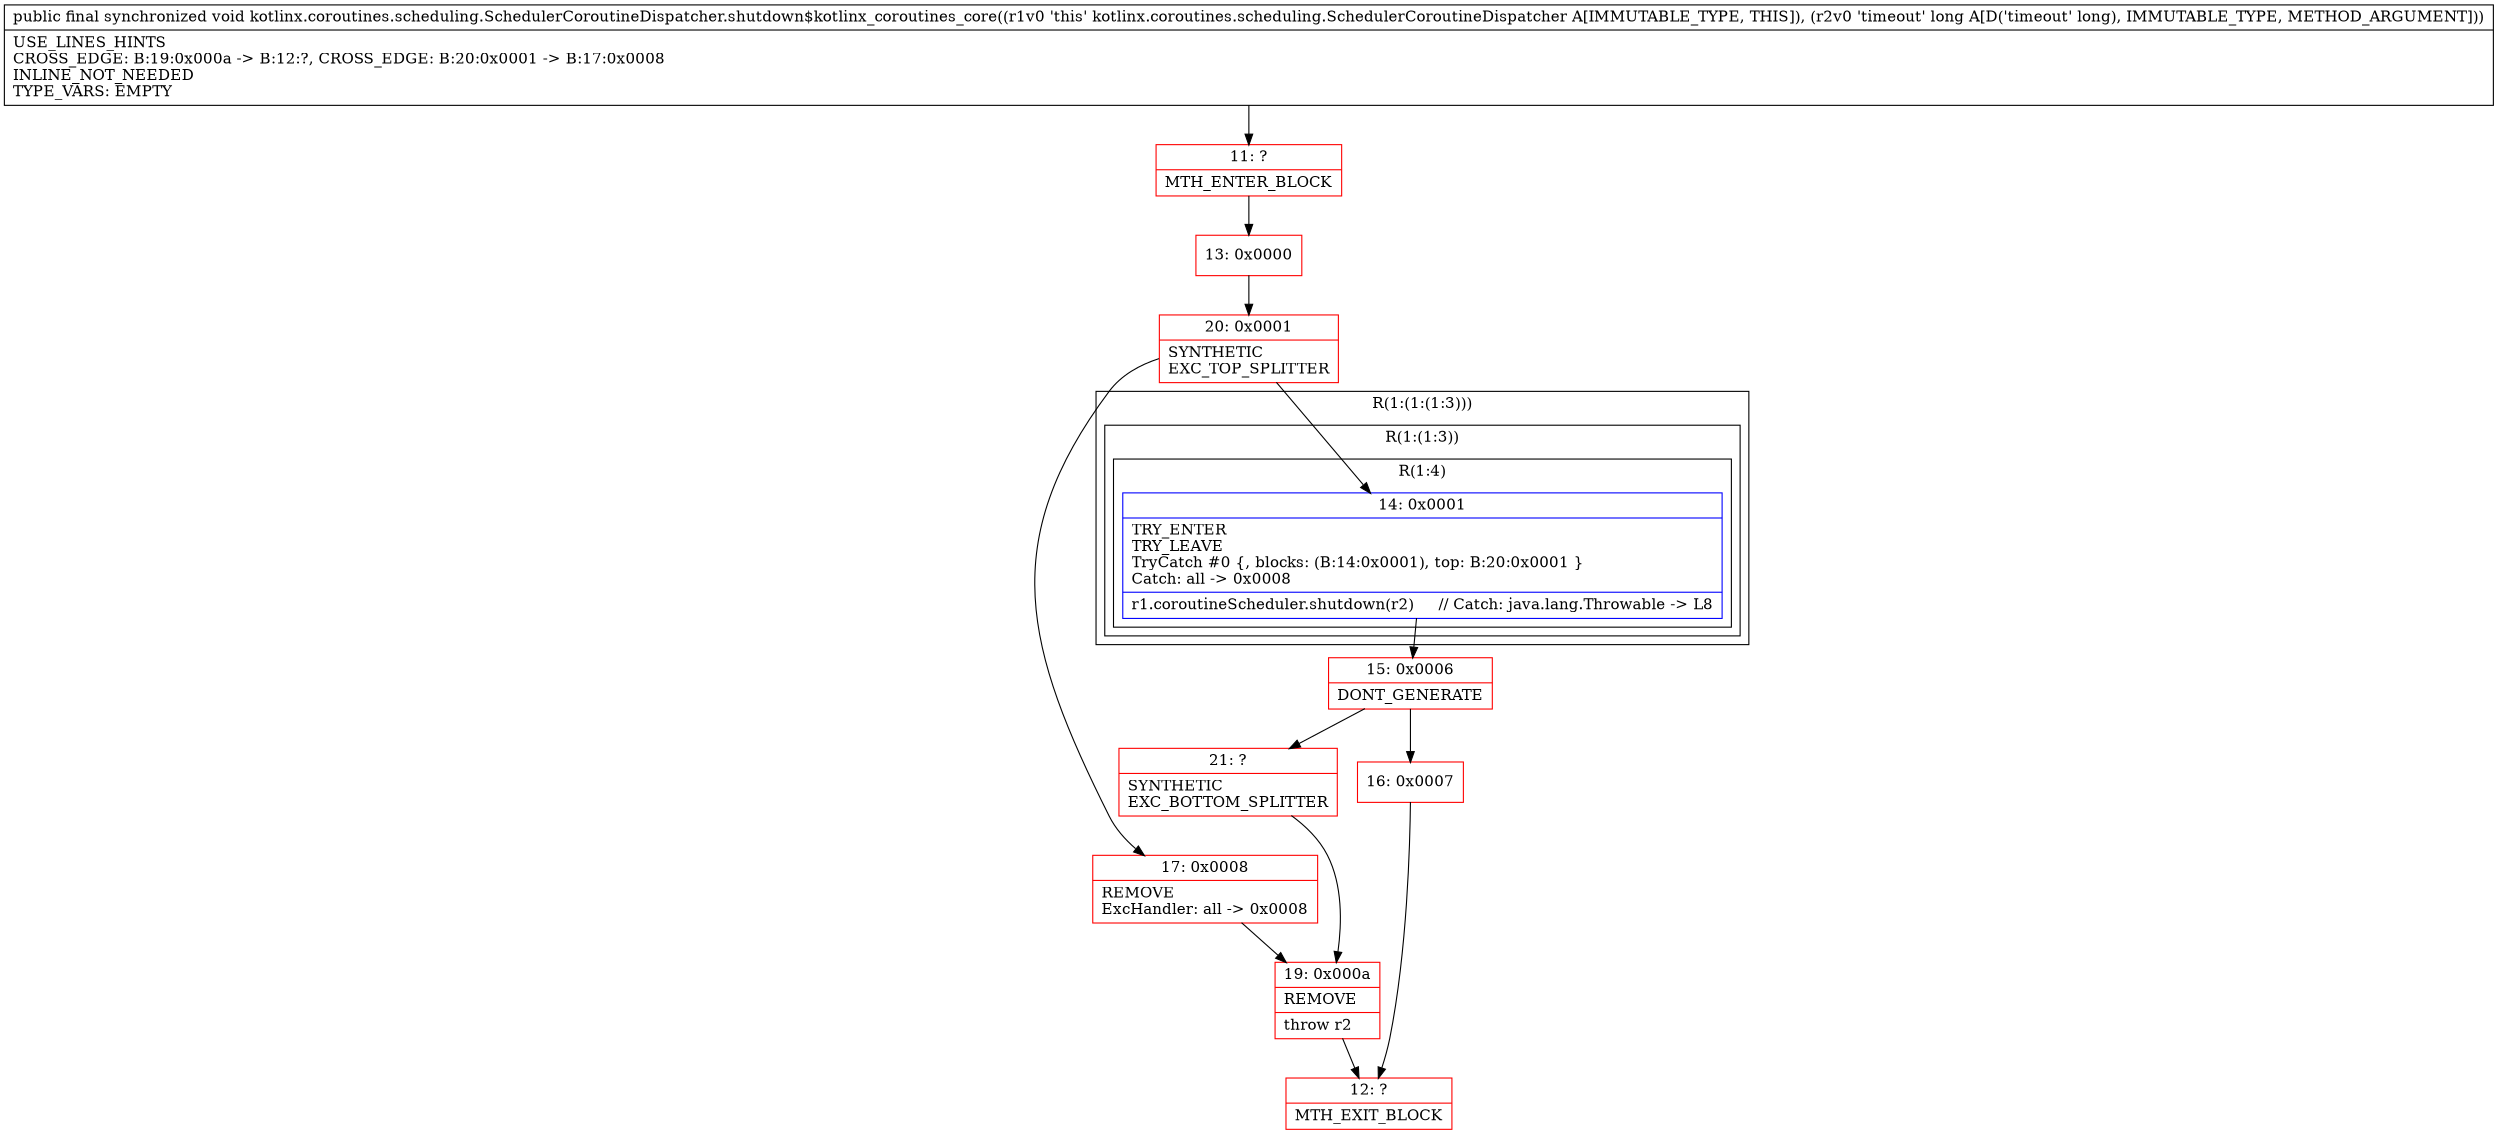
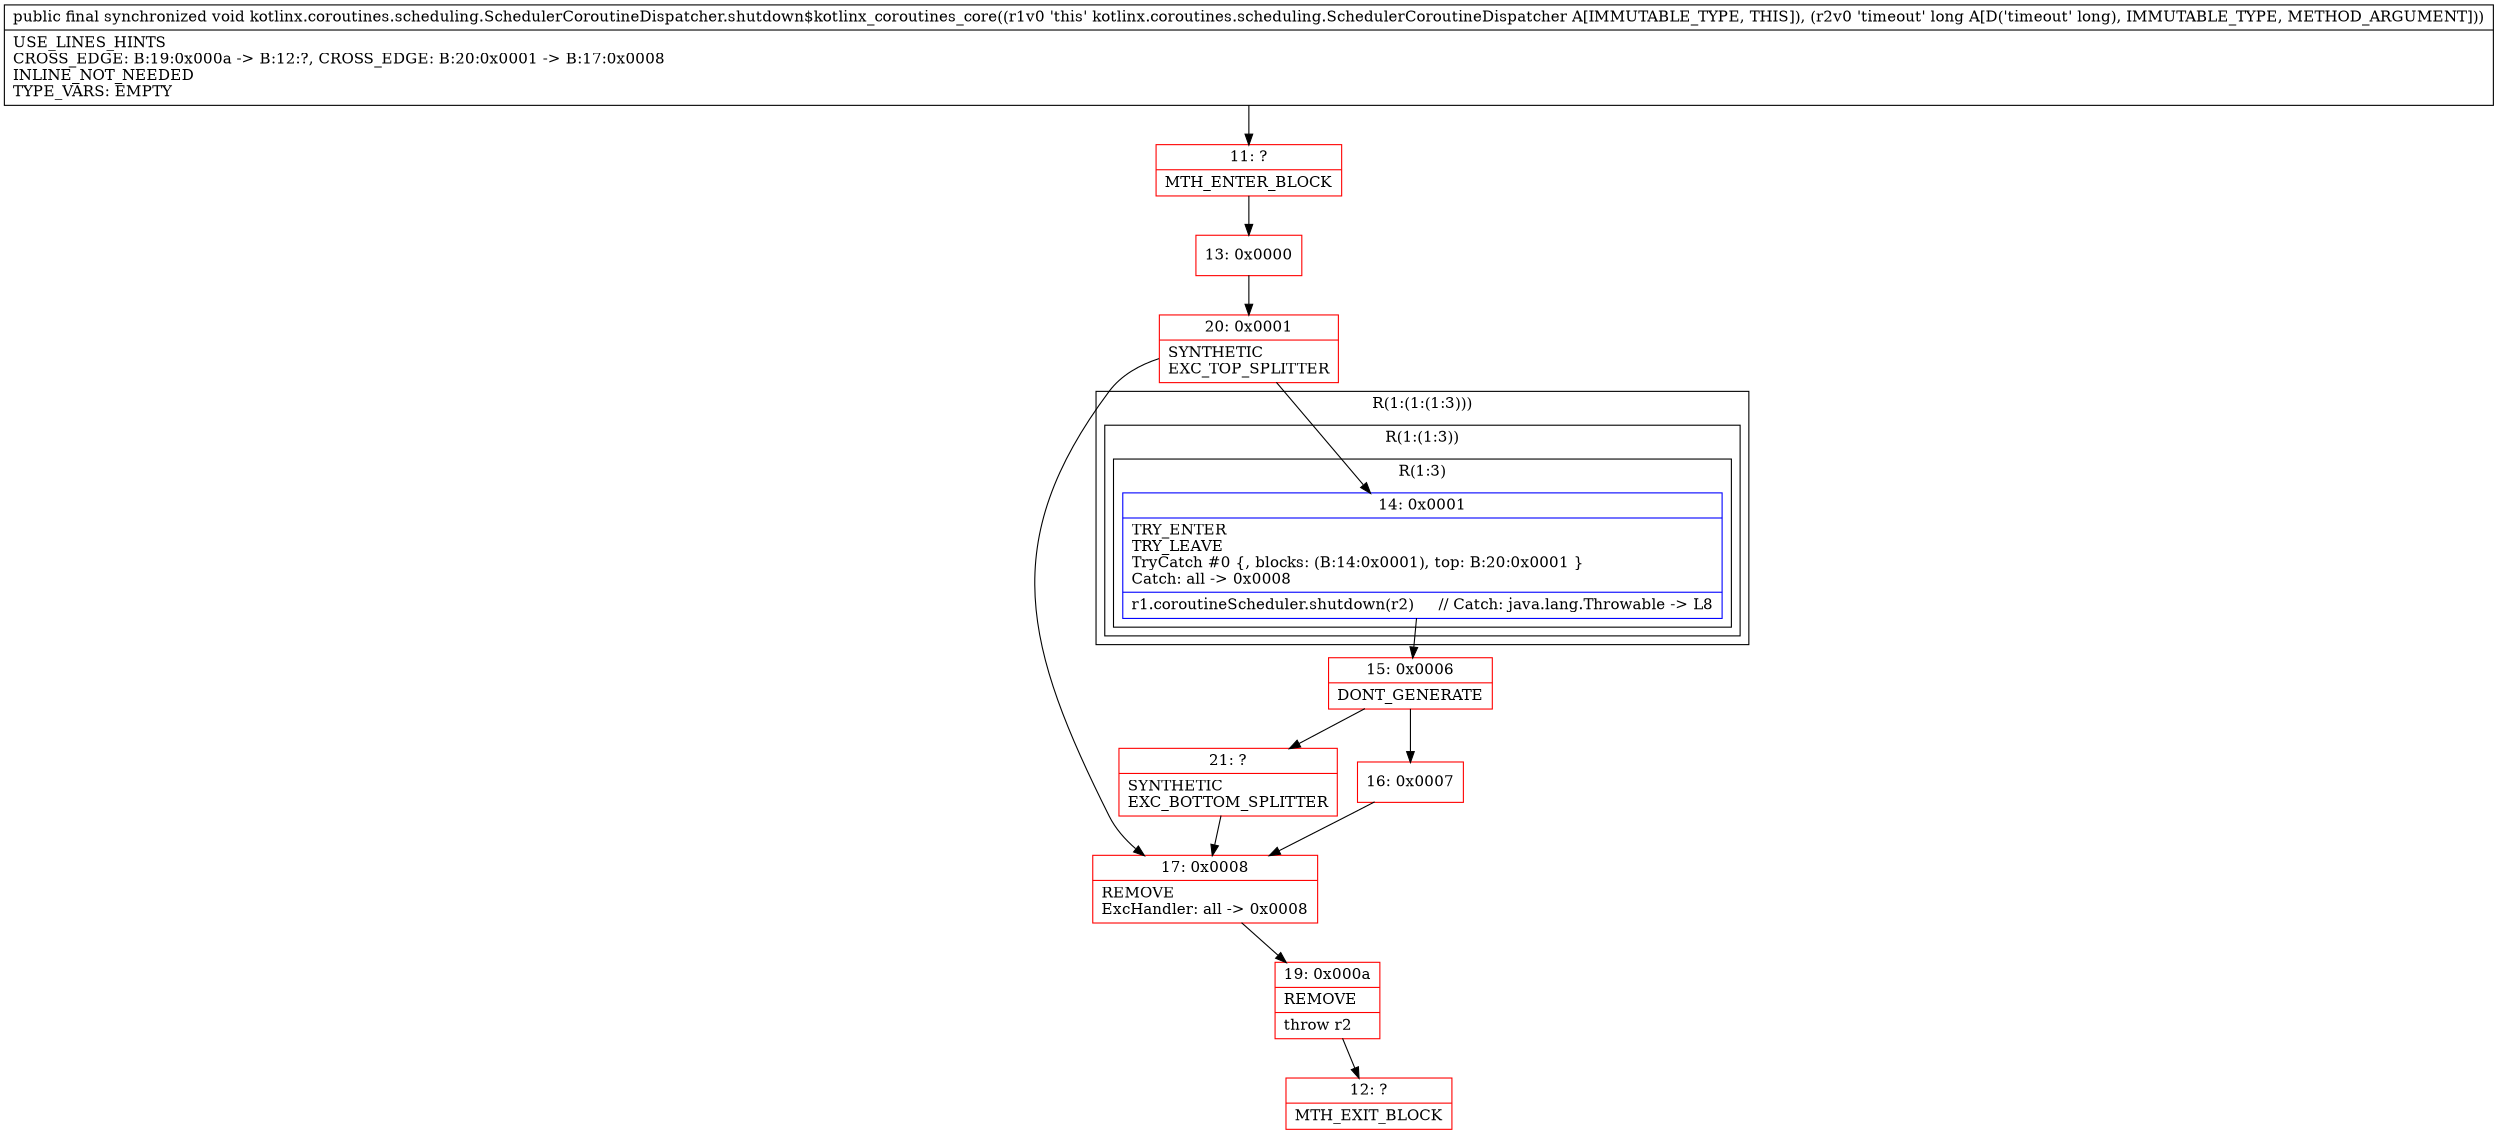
(1422, 472) -> (1422, 472)
(1335, 876) -> (1218, 830)
(1404, 936) -> (1327, 826)
